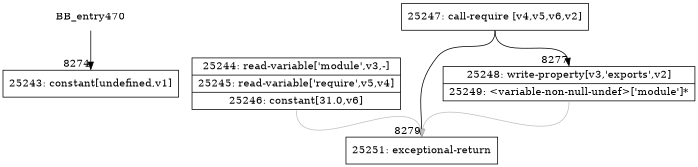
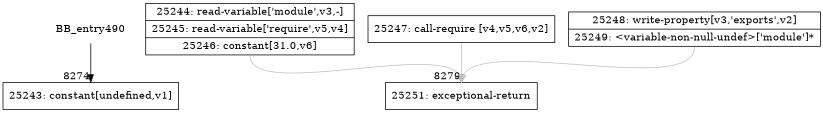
(91, 17) -> (91, 29)
(528, 48) -> none
(435, 60) -> (461, 59)
